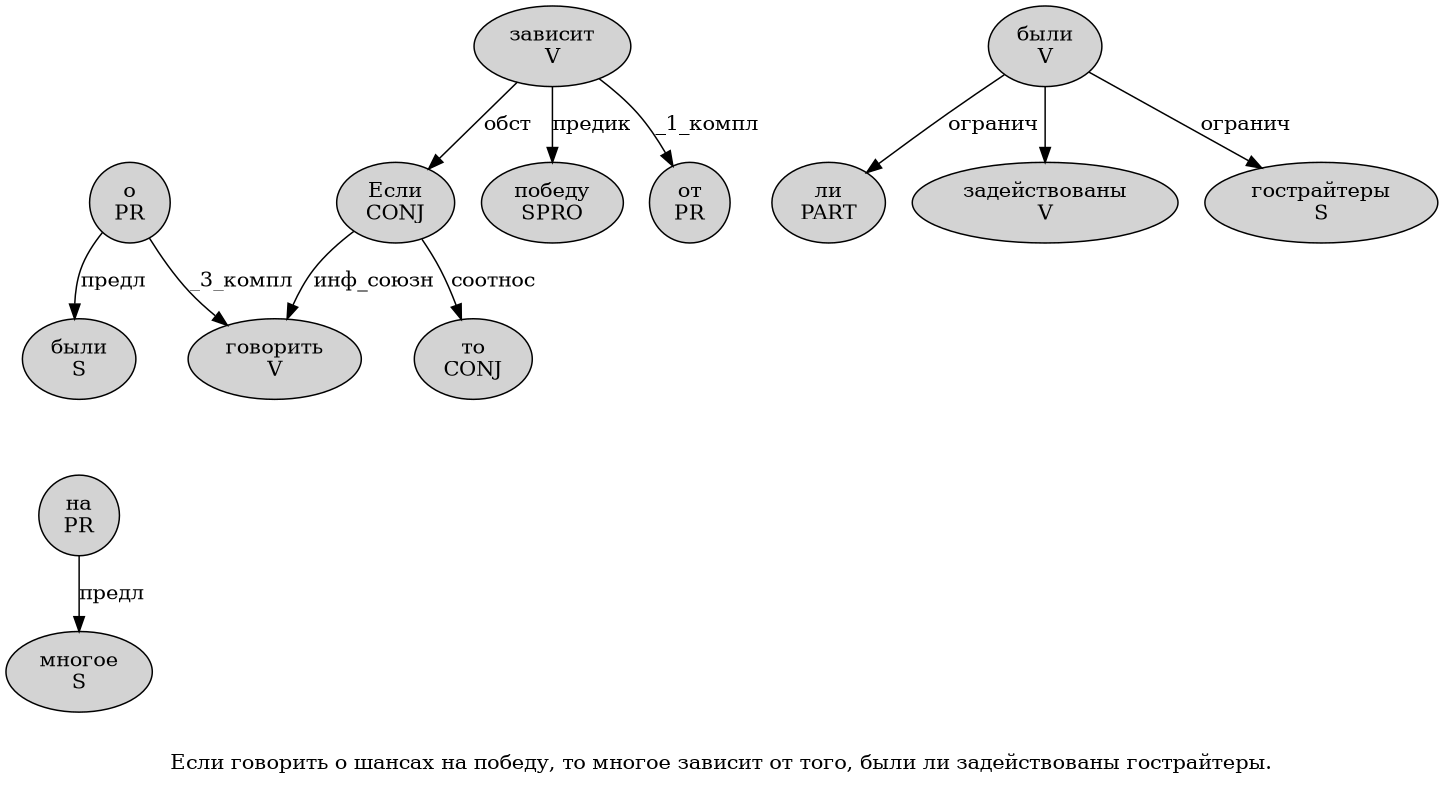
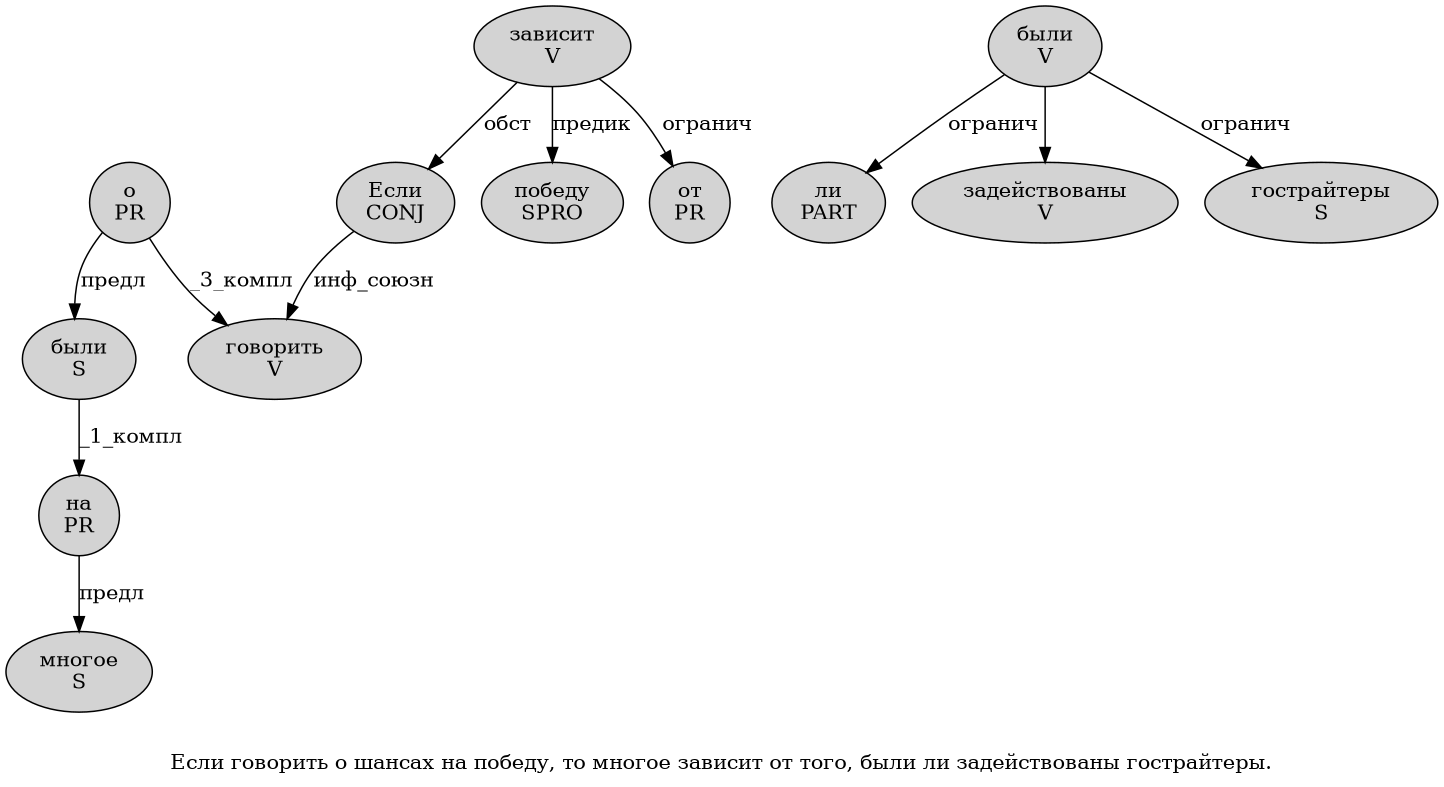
(708, 124) -> (708, 124)
(473, 359) -> none
none -> (79, 430)
